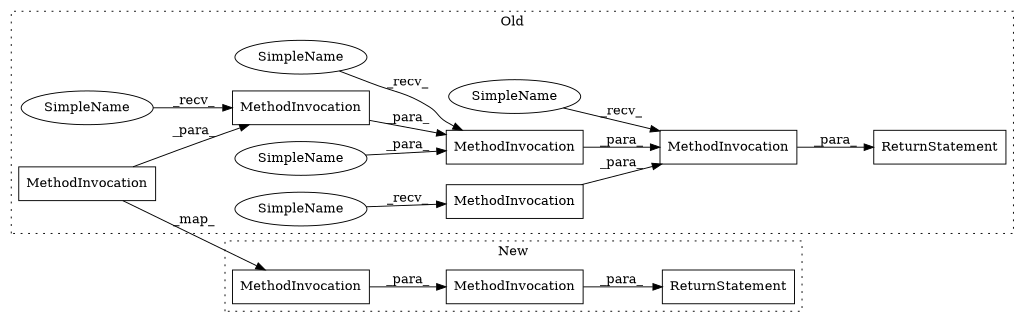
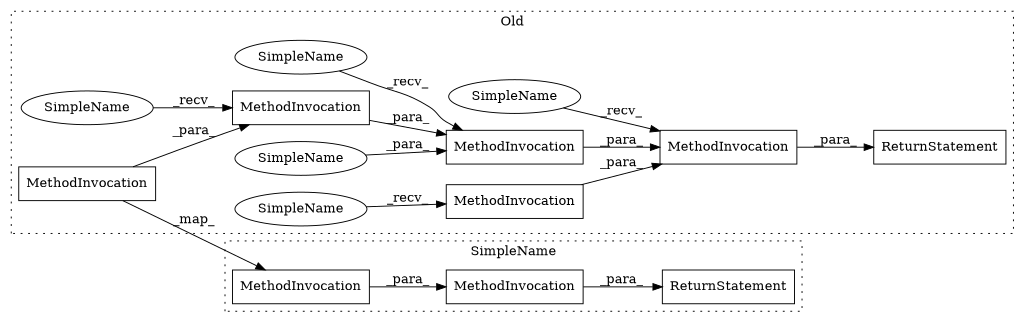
(514, 252) -> (514, 252)
